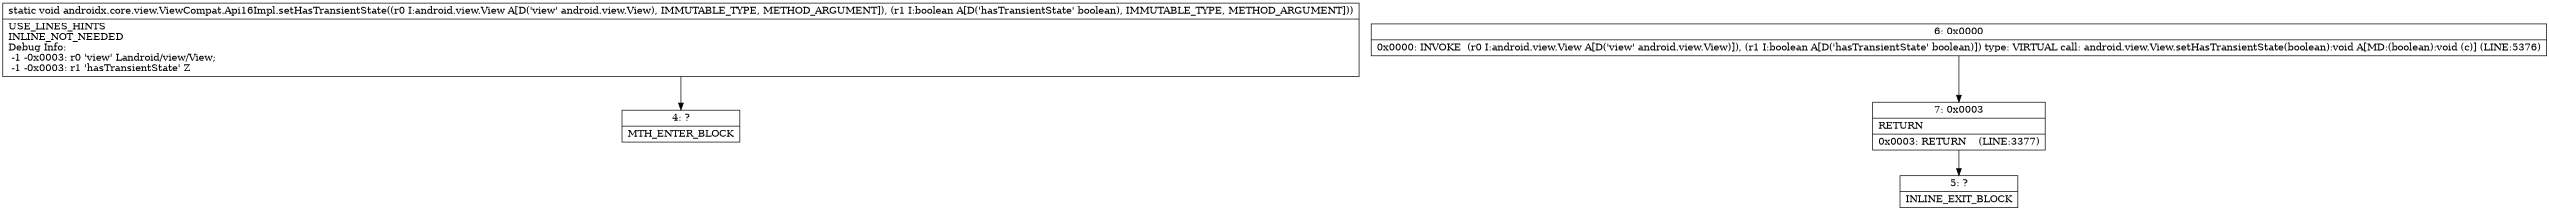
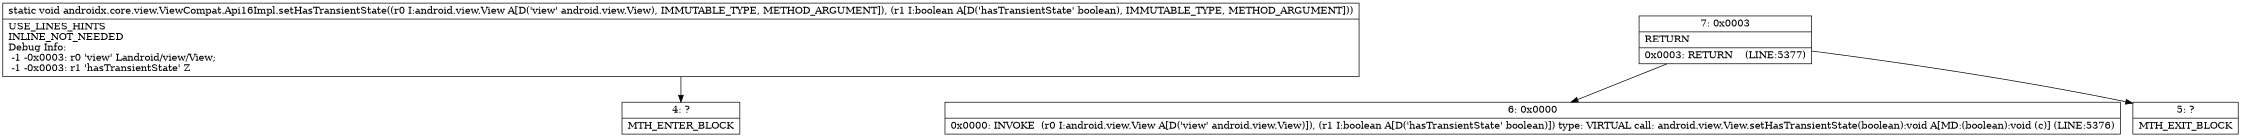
(1959, 76) -> (1622, 82)
(1959, 142) -> (1725, 55)
(1959, 199) -> (2186, 126)
